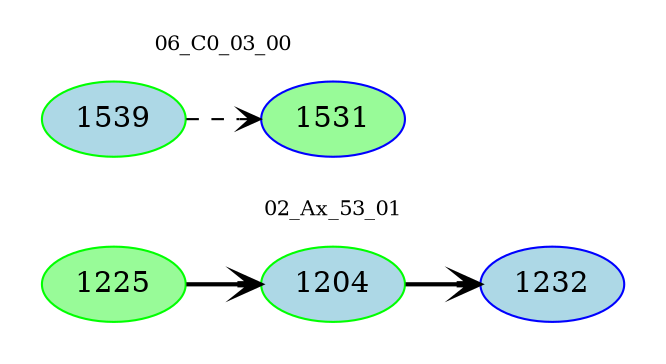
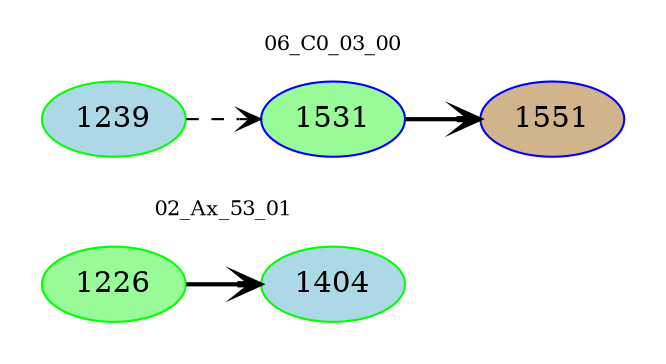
(114, 119) -> (114, 119)
none -> (552, 119)
(114, 284) -> (114, 284)
(333, 284) -> (333, 284)
(552, 284) -> none
